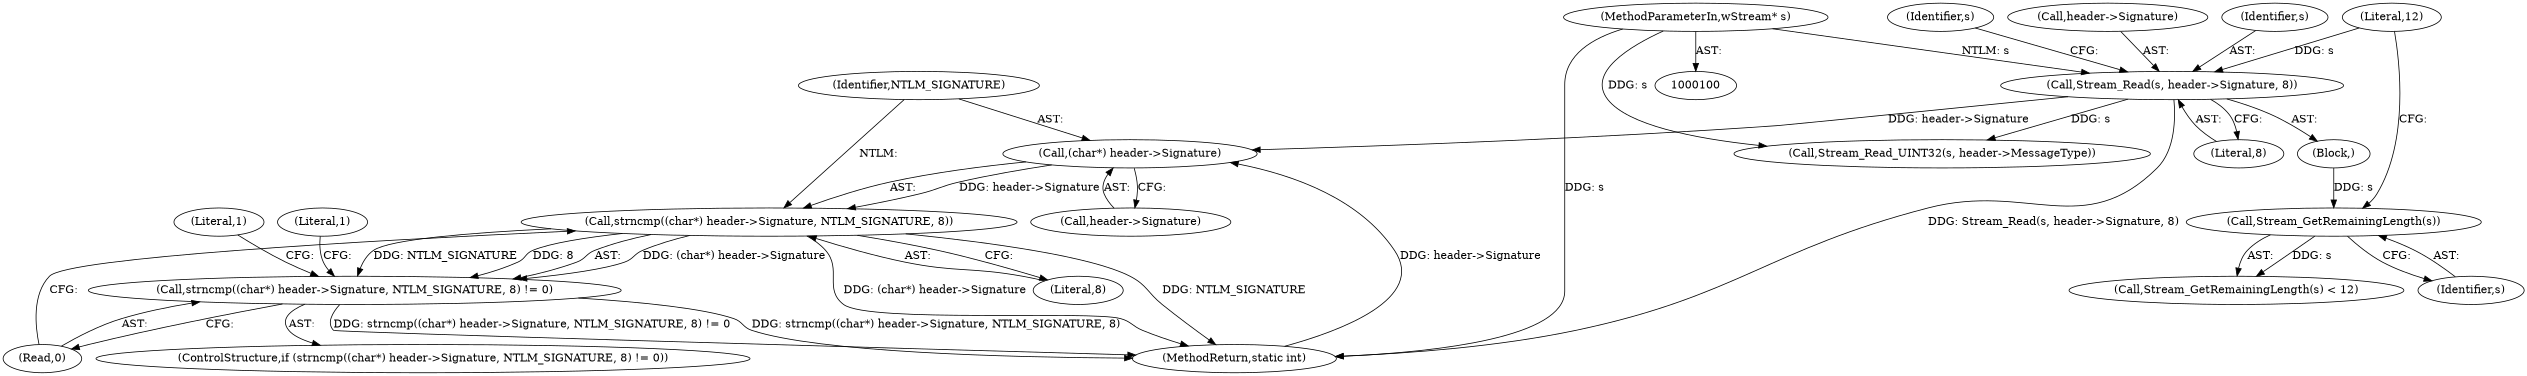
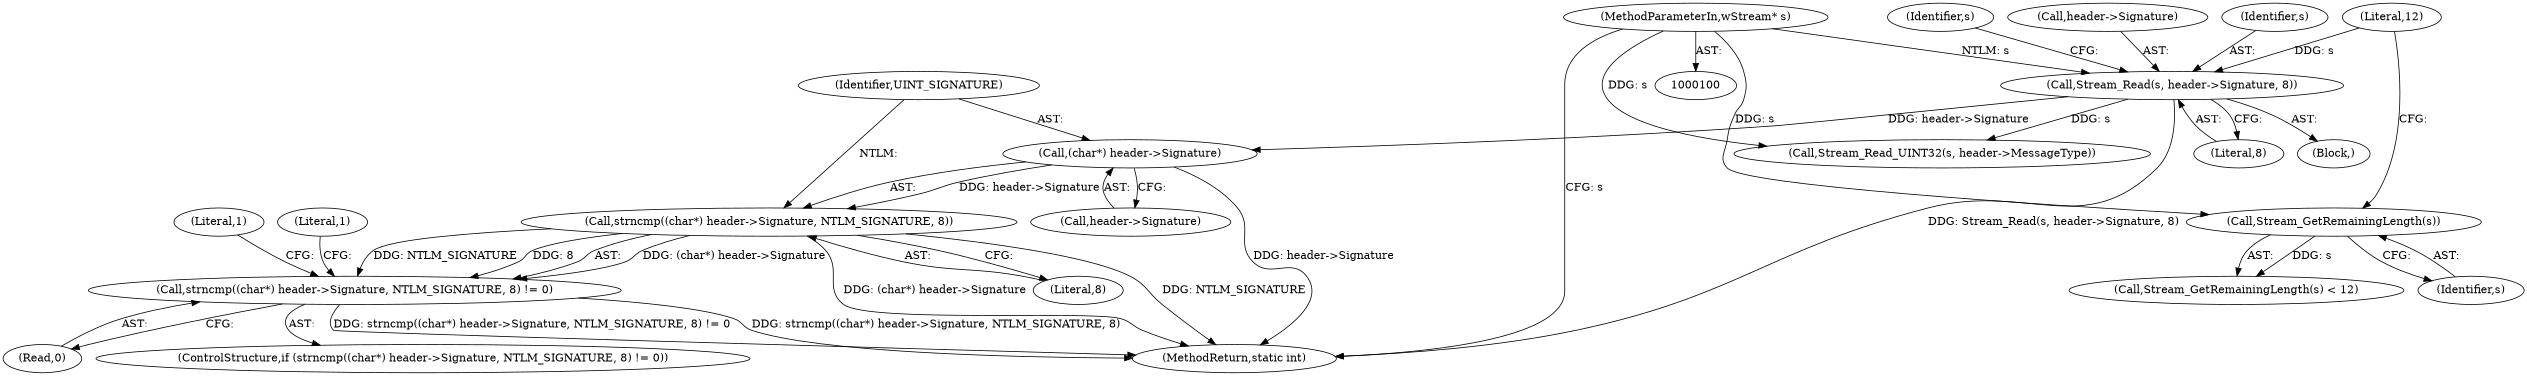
(919, 86) -> (919, 86)
(2334, 184) -> (1887, 192)
(1585, 188) -> (1585, 188)
(1390, 245) -> (1257, 265)
(272, 248) -> none
